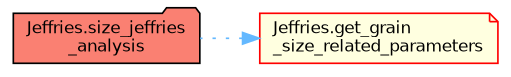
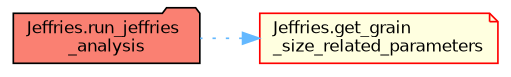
(107, 38) -> (107, 38)
